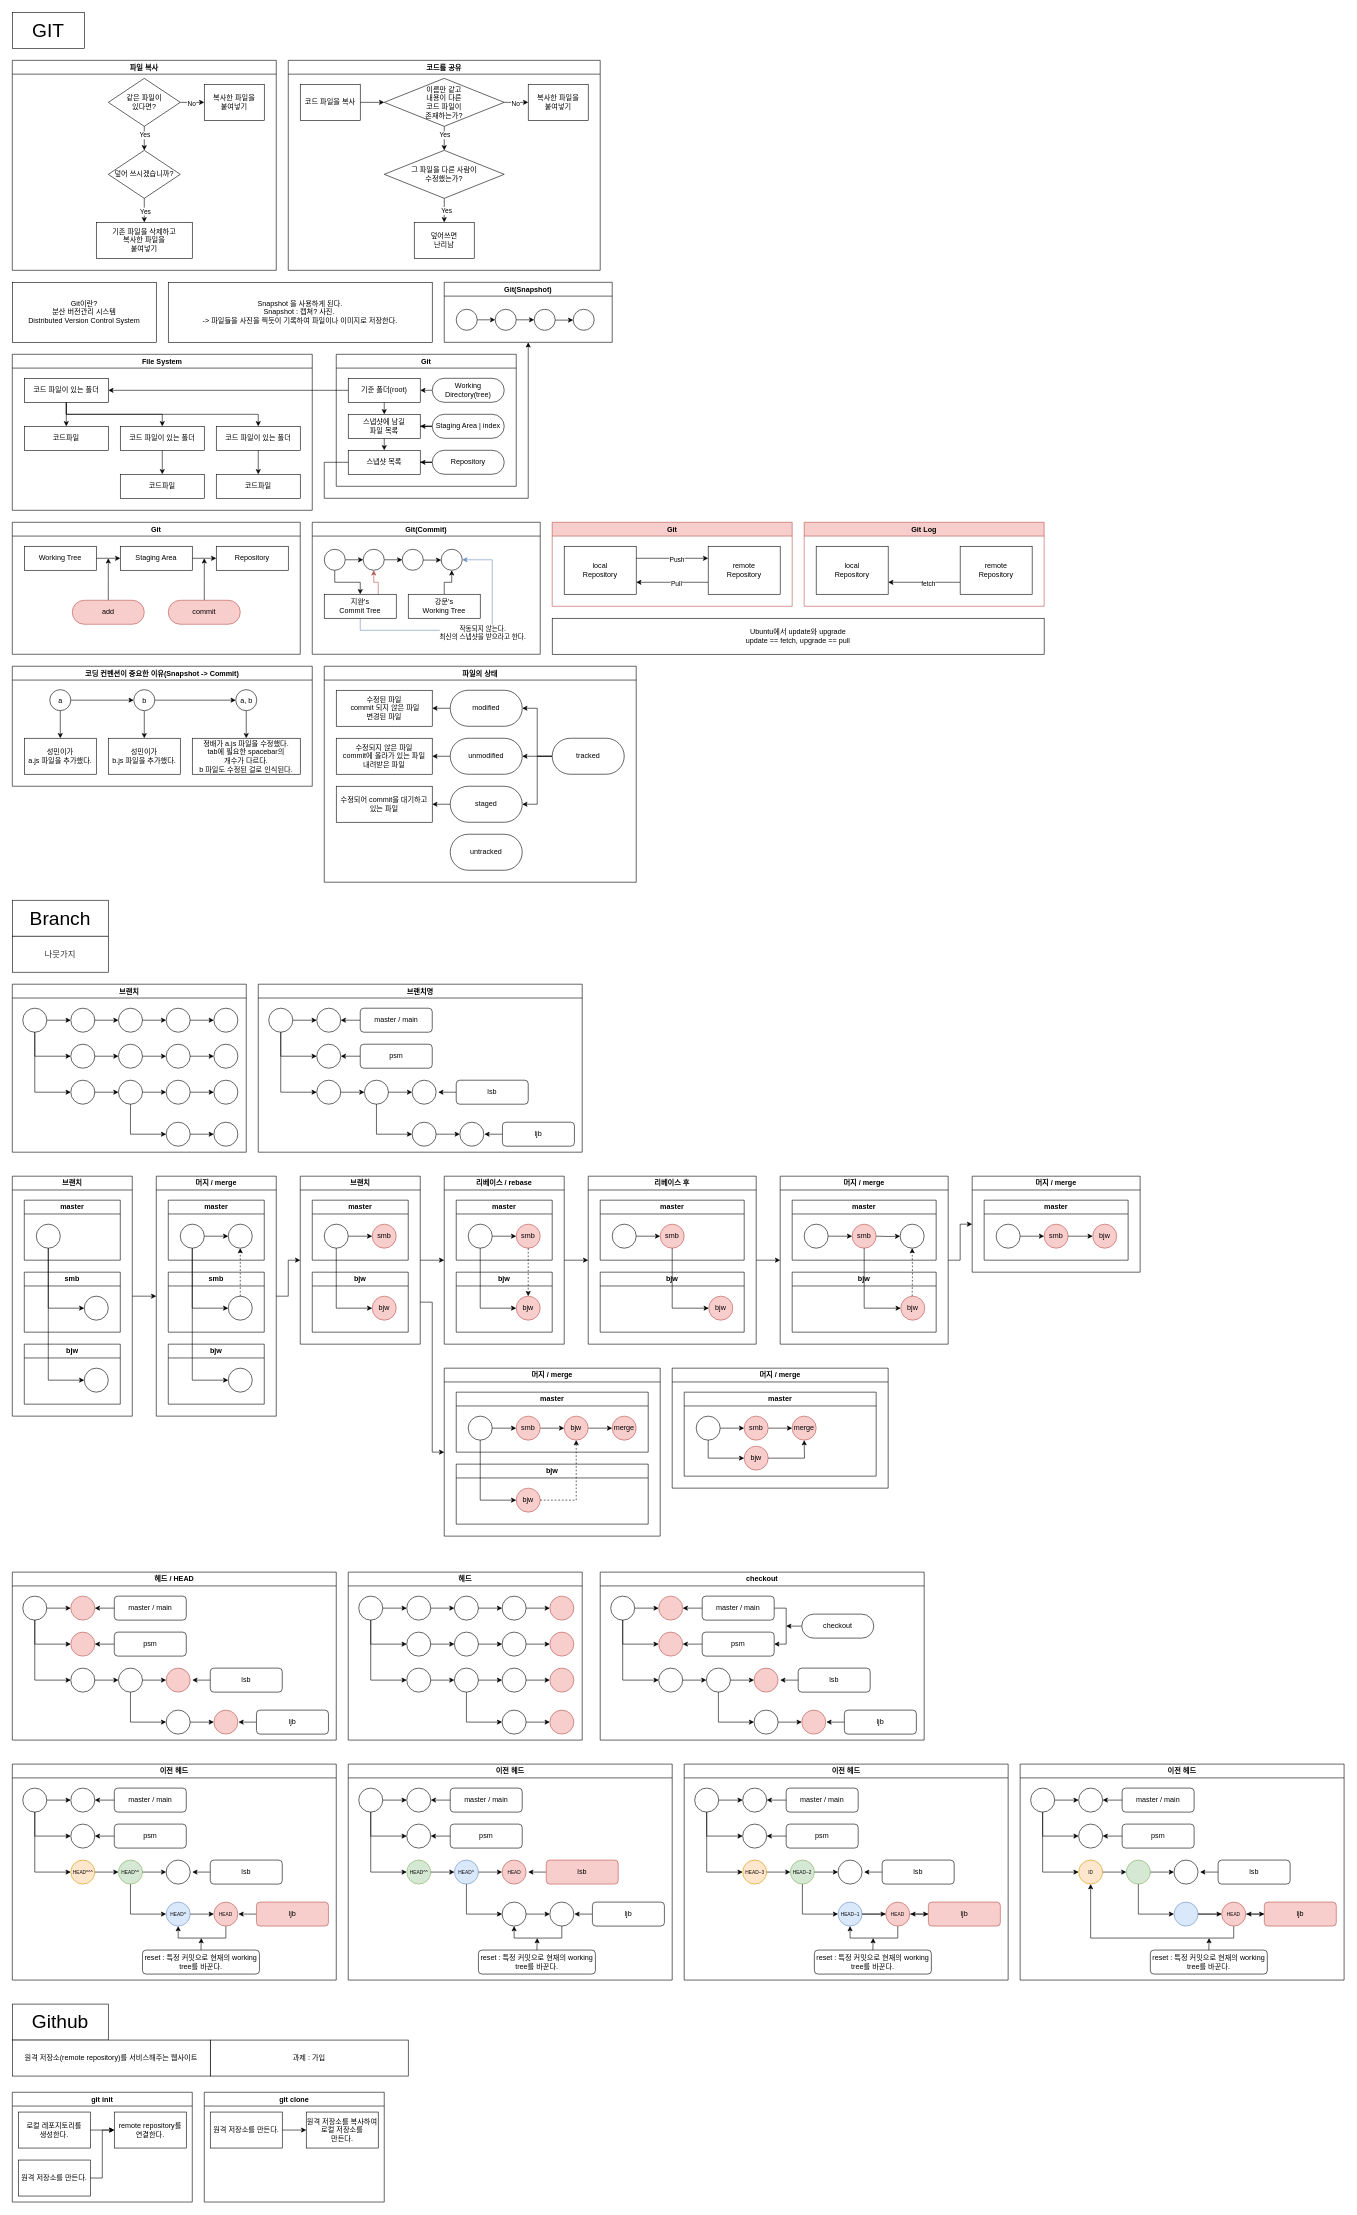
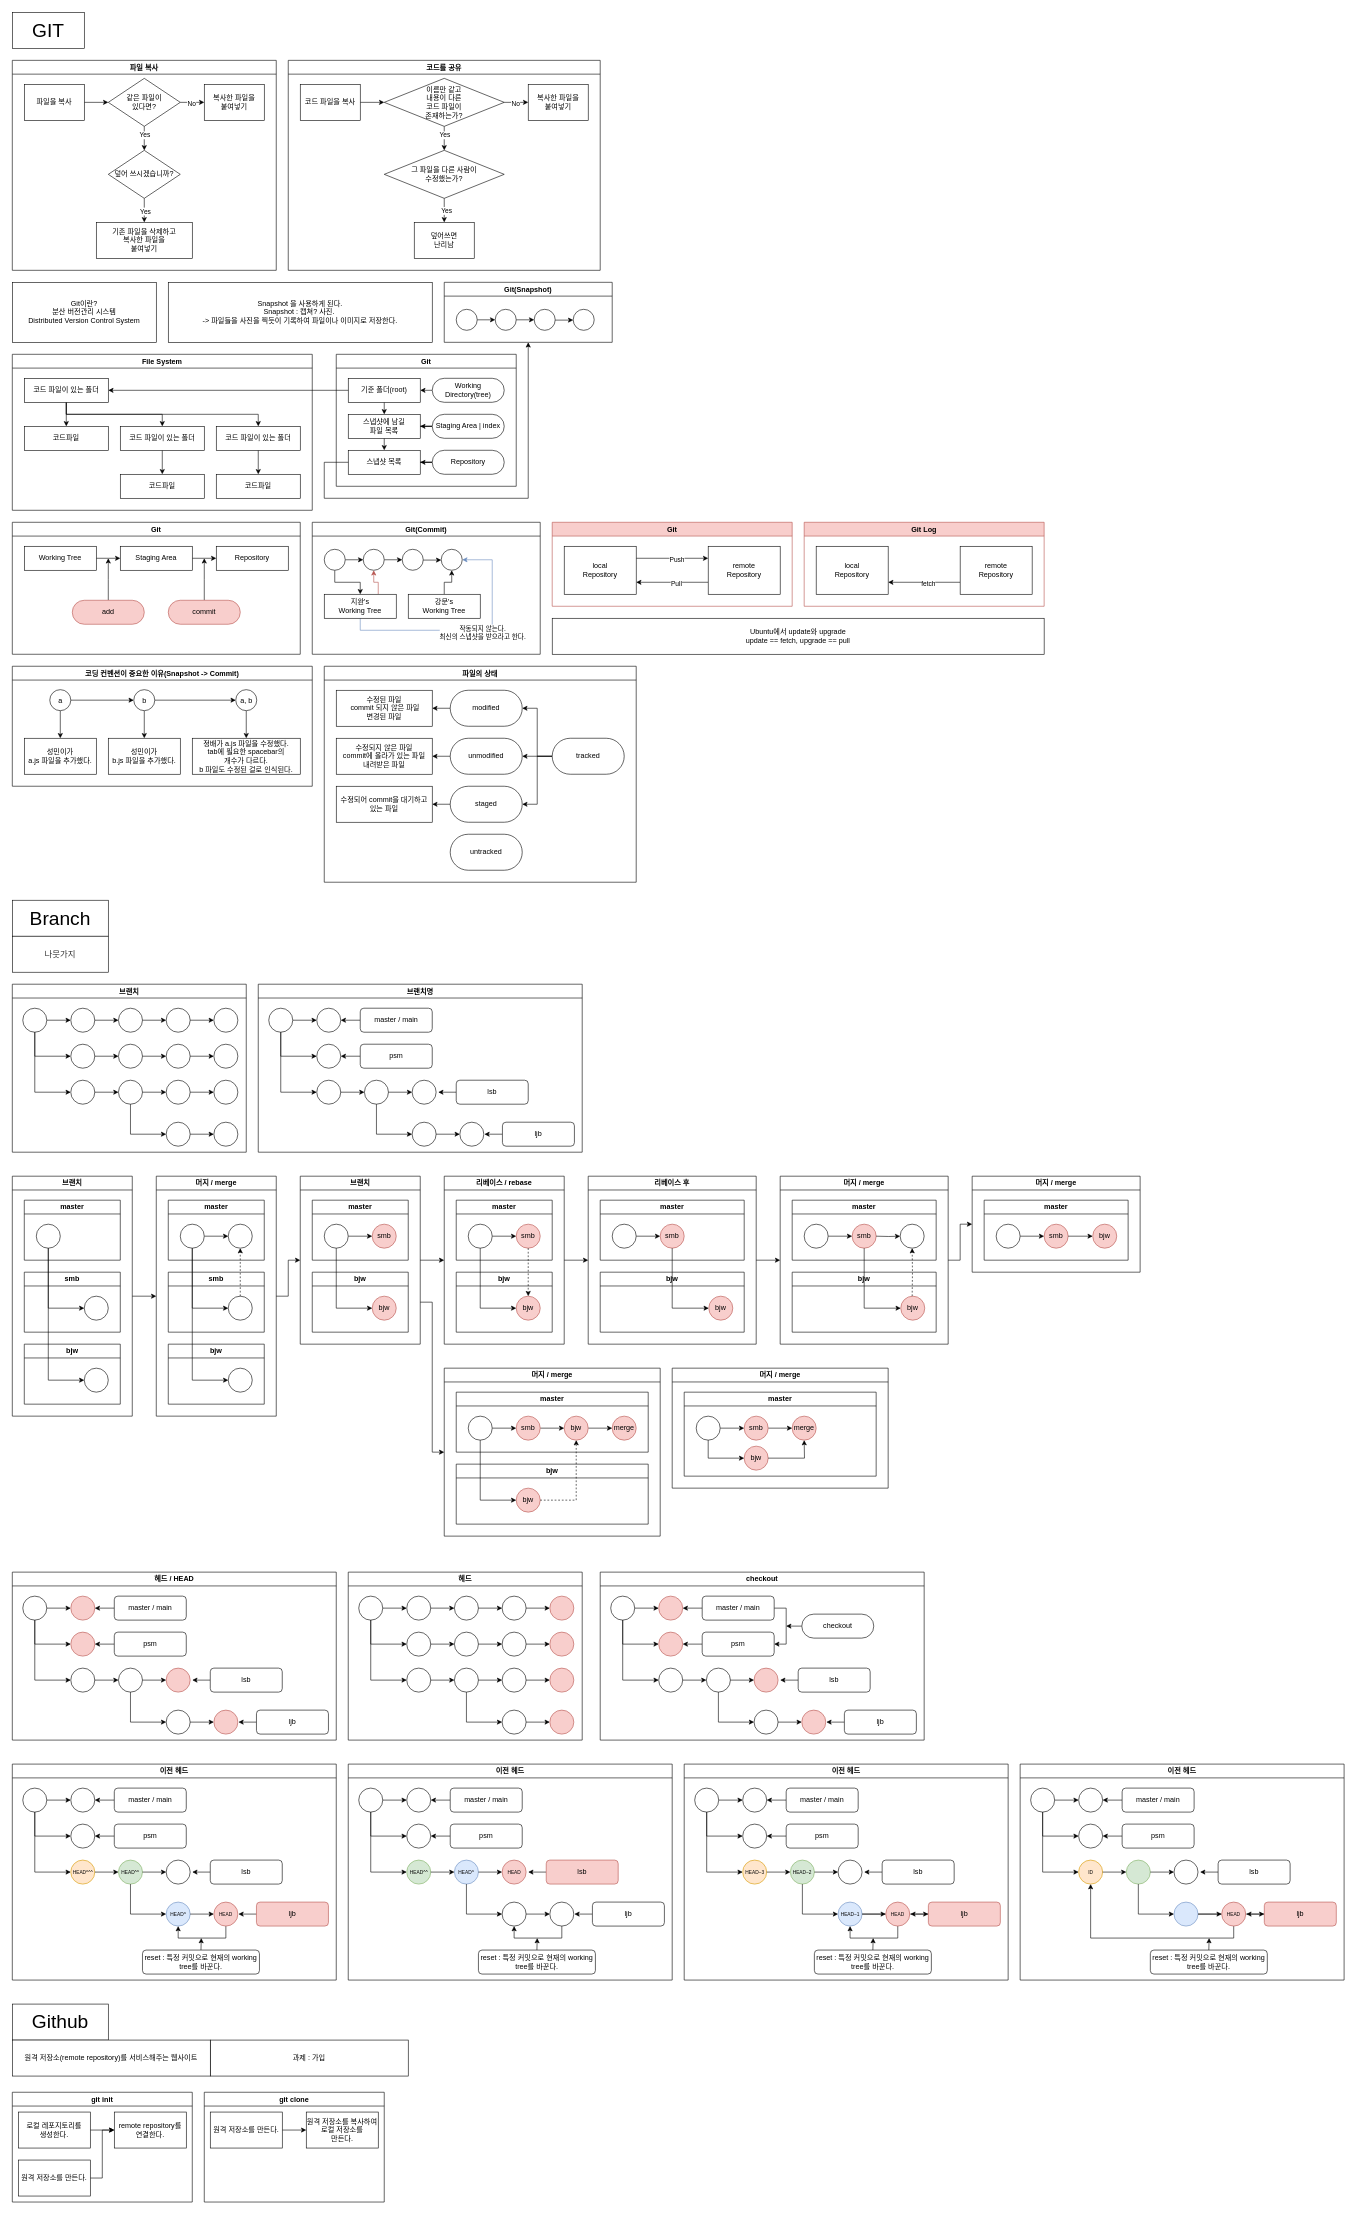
none -> (54, 102)
none -> (94, 102)
(360, 606) -> (360, 606)
